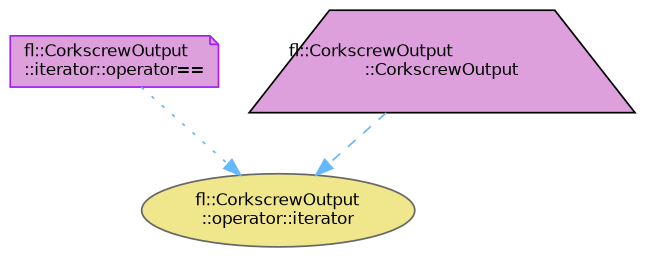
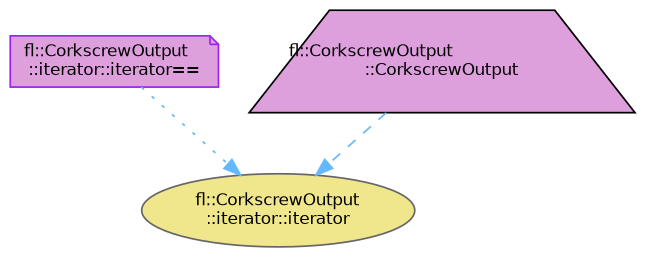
(114, 61) -> (114, 61)
(278, 210) -> (278, 210)
